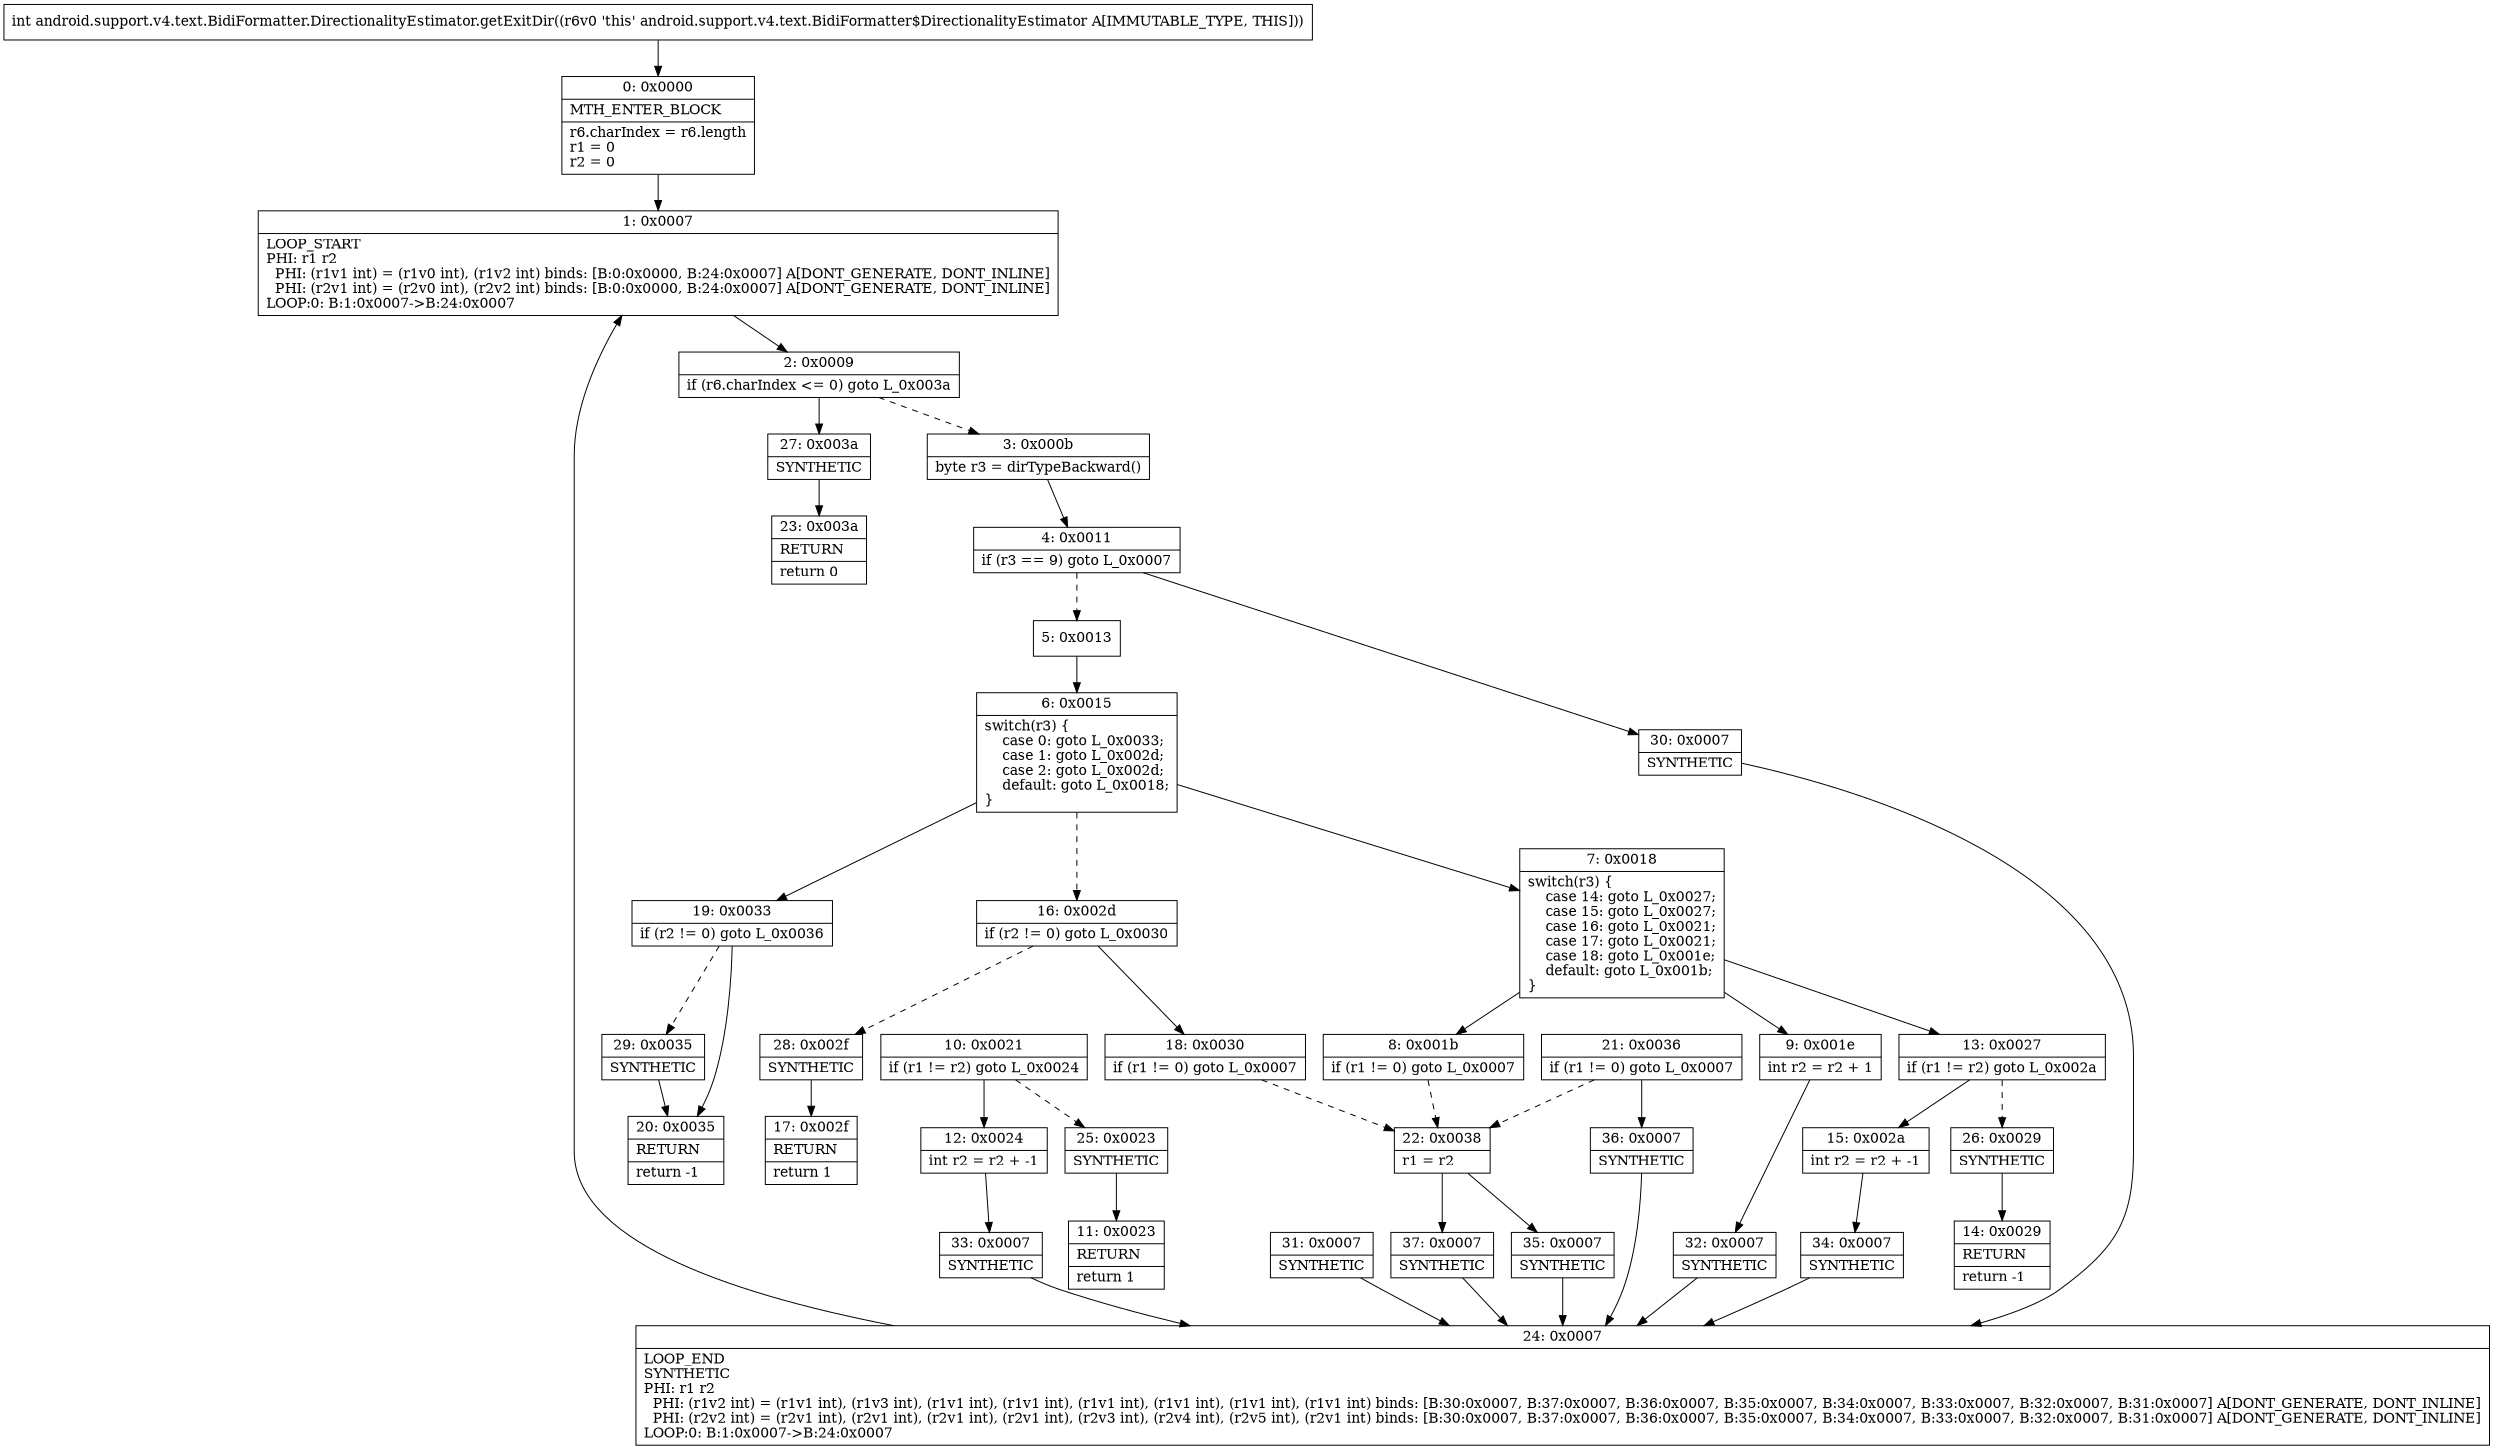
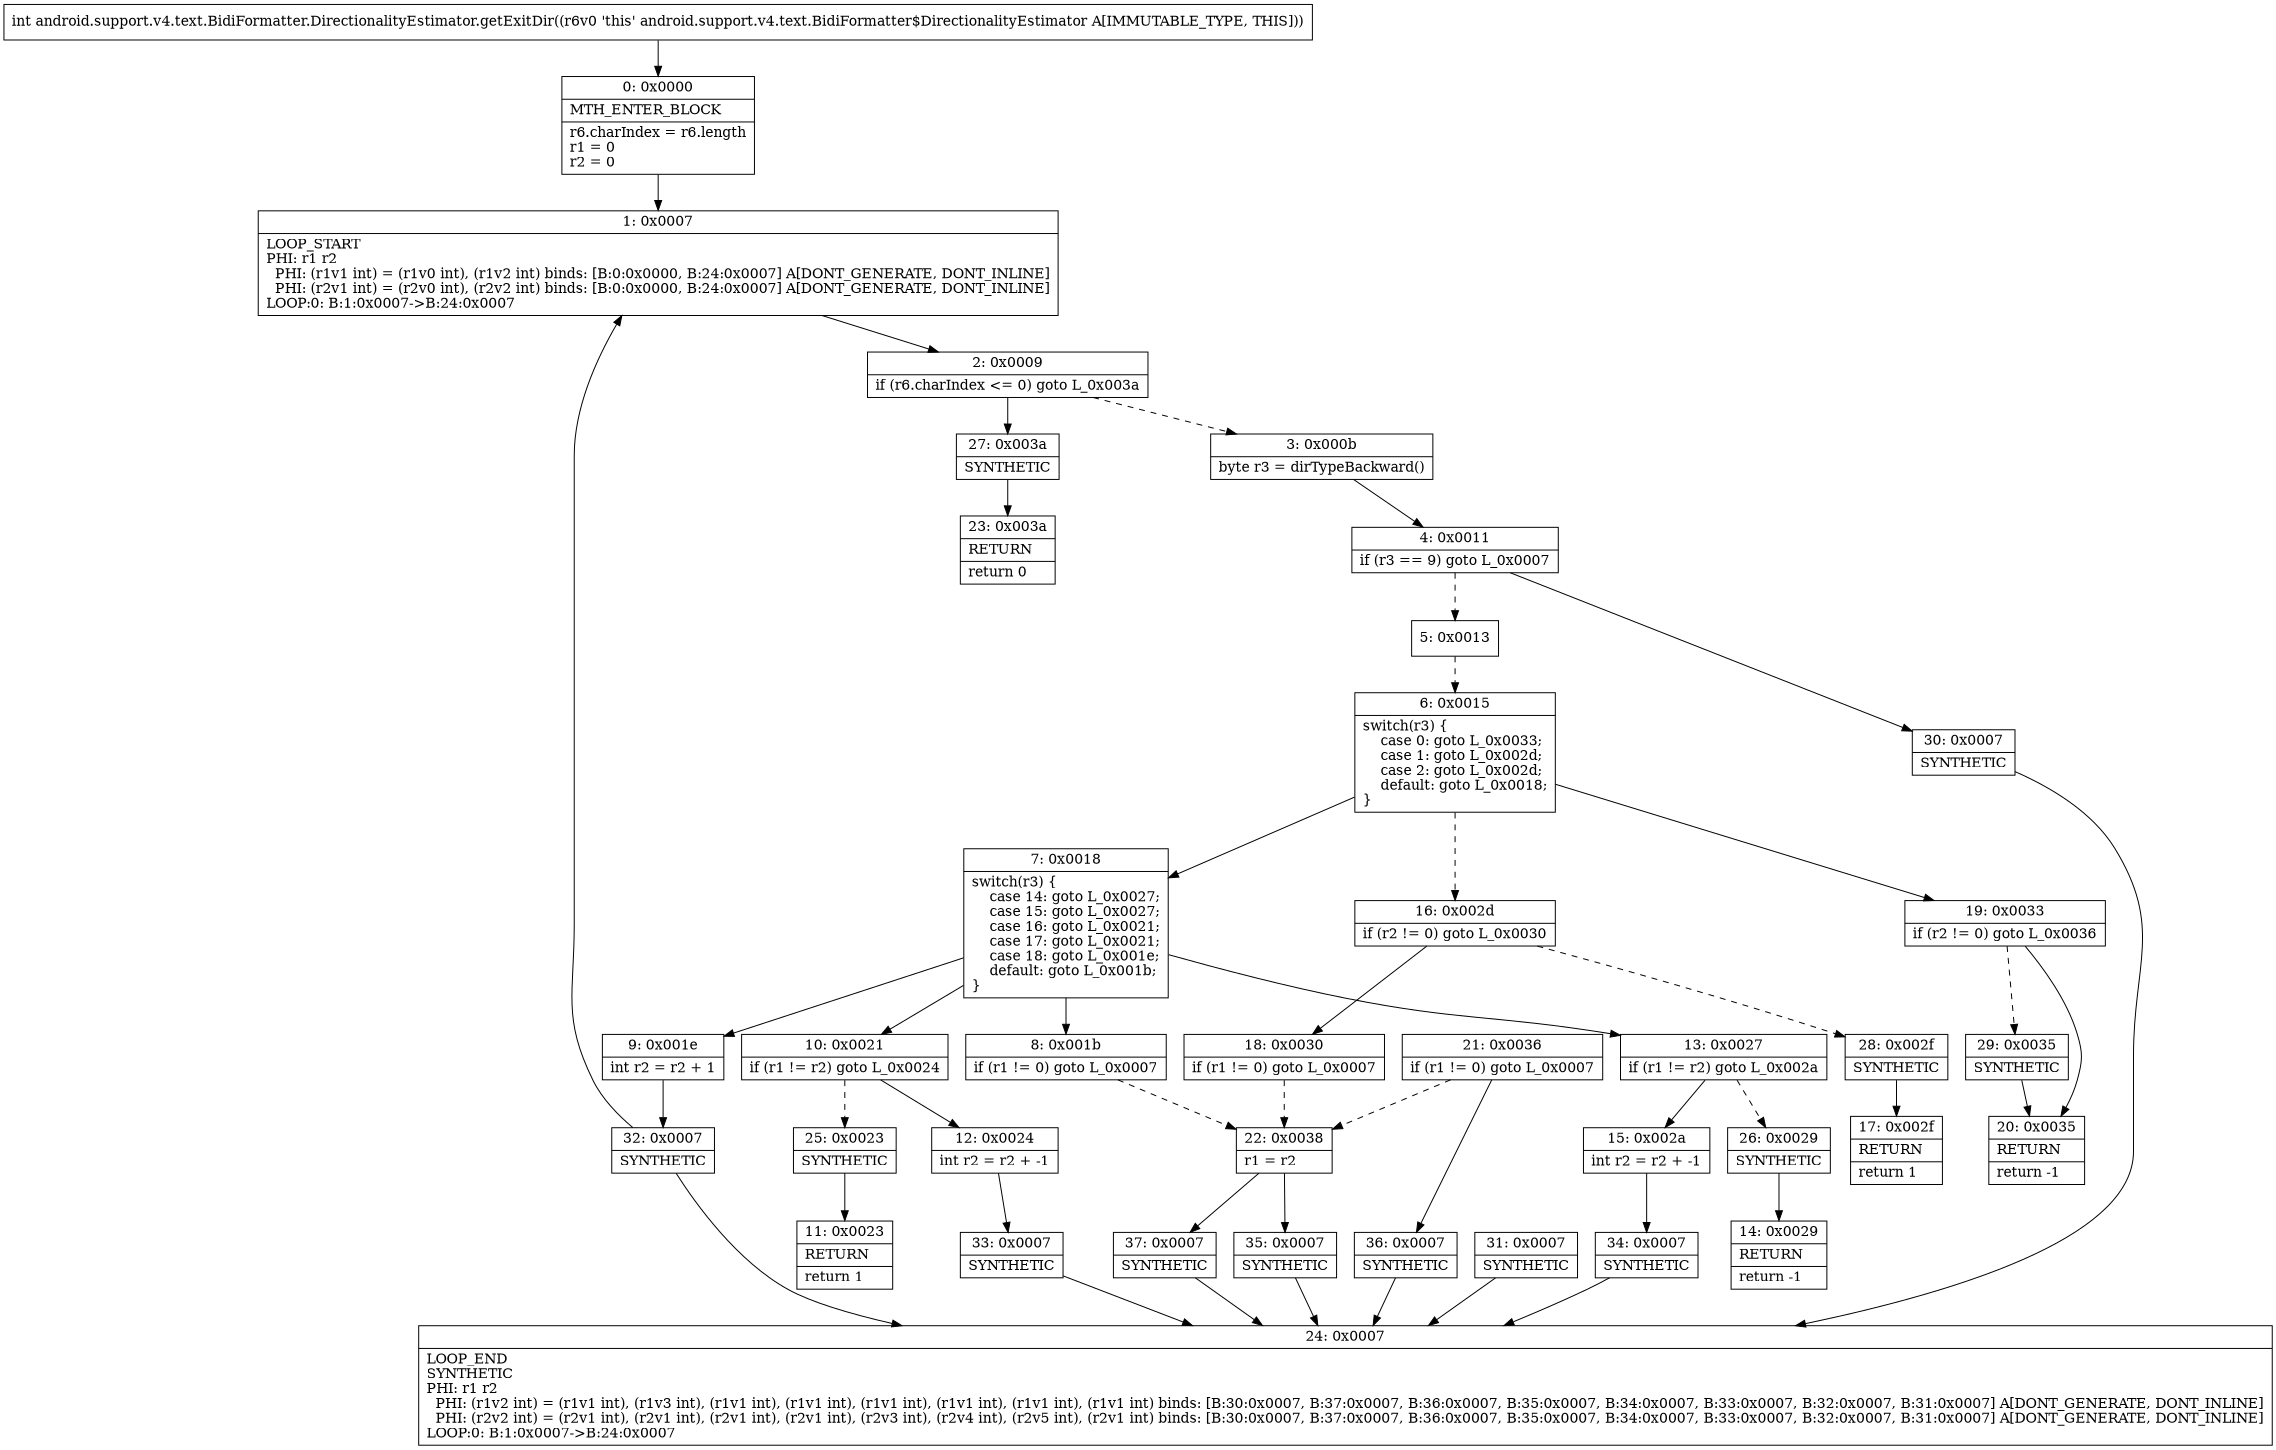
(1077, 669) -> (1455, 669)
(574, 926) -> (574, 731)
none -> (927, 1007)
